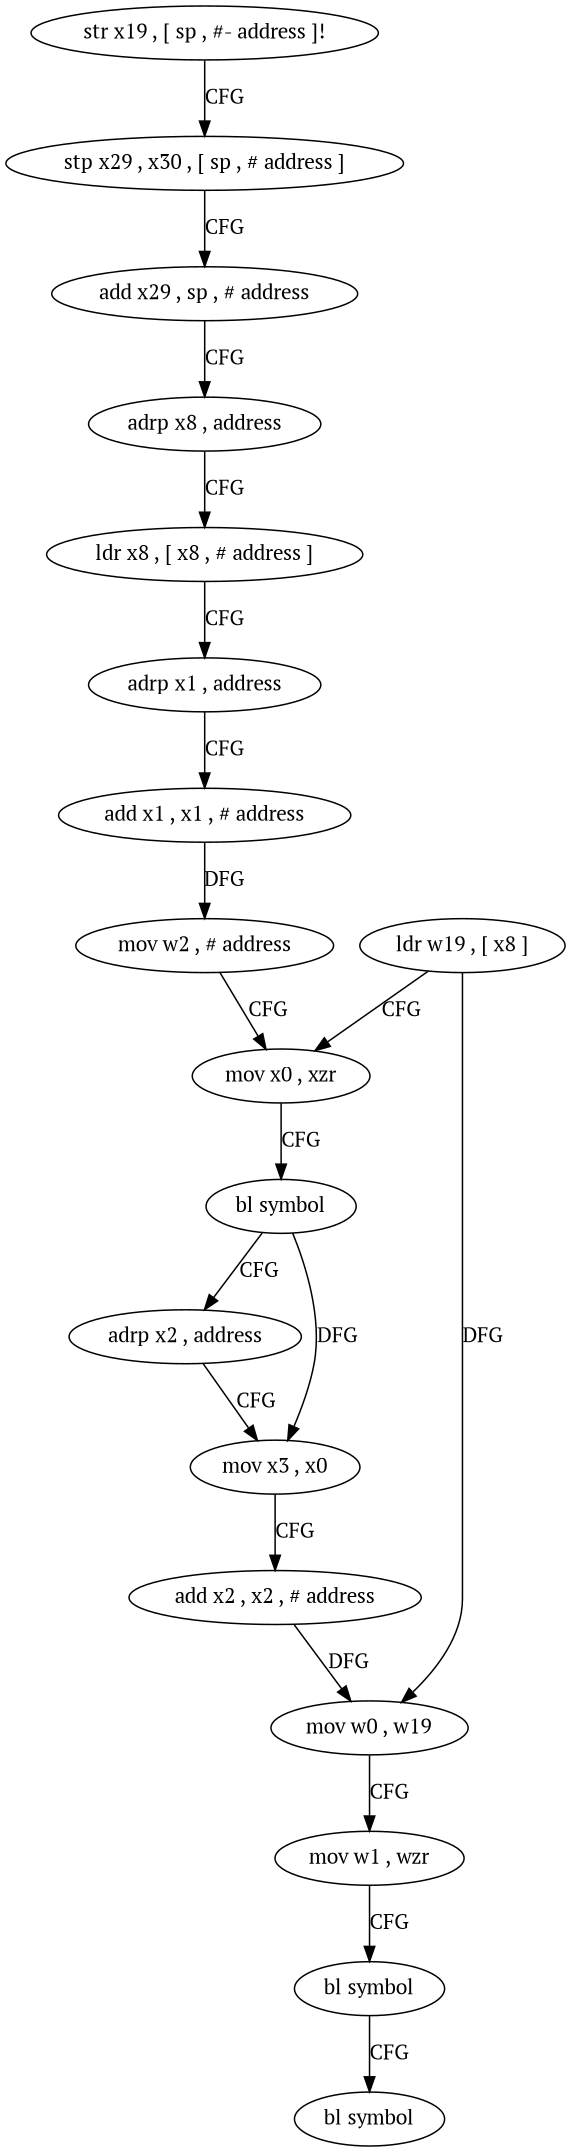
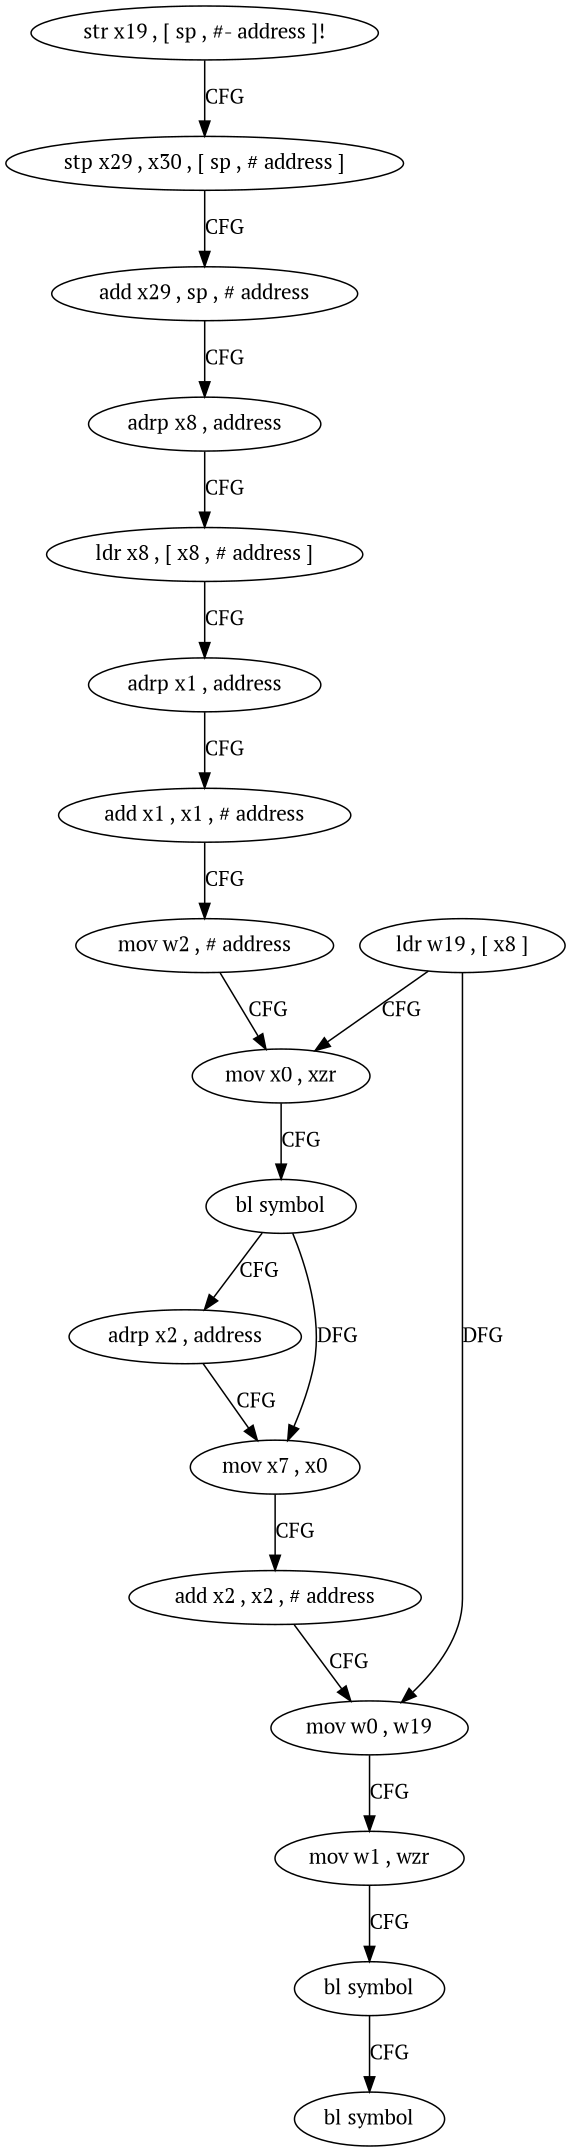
(225, 880) -> (225, 880)
(275, 1467) -> (275, 1467)
(349, 1663) -> (349, 1663)
